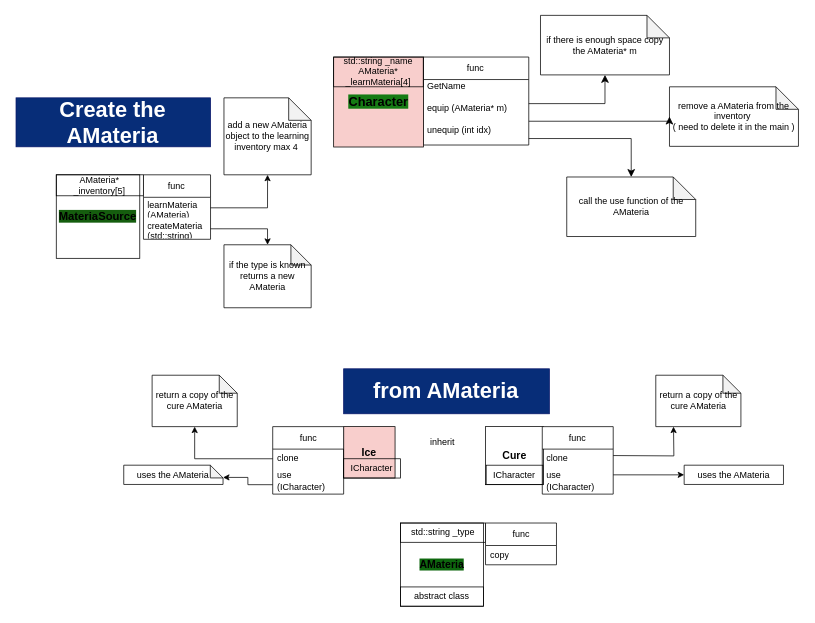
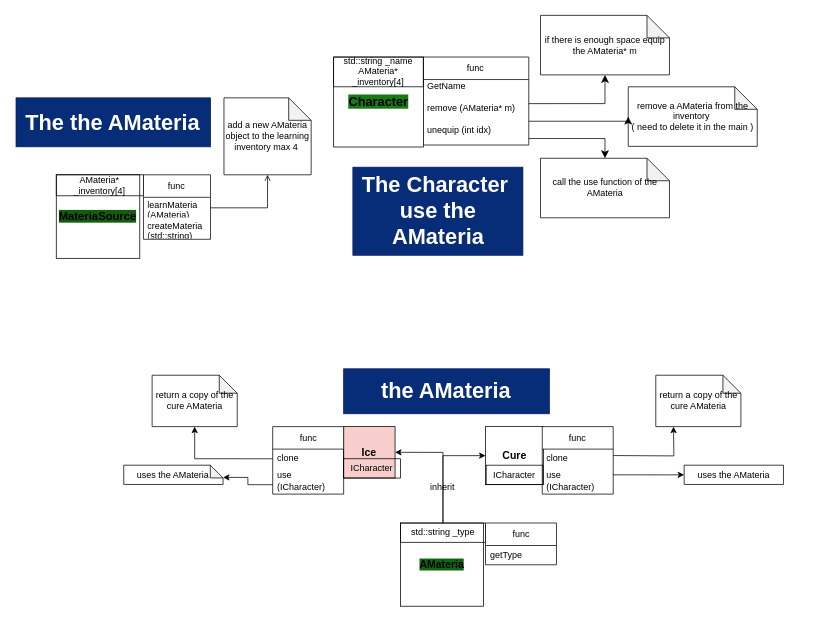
(605, 45) -> (605, 45)
(378, 72) -> (378, 72)
(378, 102) -> (378, 102)
(476, 112) -> (476, 112)
(734, 117) -> (693, 117)
(113, 123) -> (113, 123)
(267, 181) -> (267, 180)
(99, 186) -> (99, 186)
(631, 207) -> (605, 188)
none -> (438, 211)
(245, 229) -> none
(267, 276) -> none
(446, 391) -> (446, 391)
(443, 443) -> (443, 488)
none -> (422, 453)
none -> (462, 456)
(500, 555) -> (508, 555)
(442, 597) -> none
